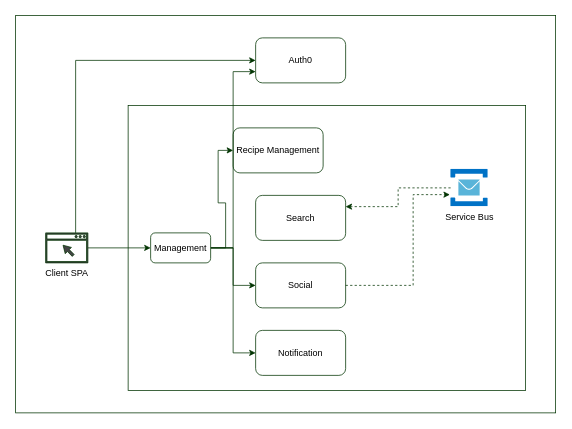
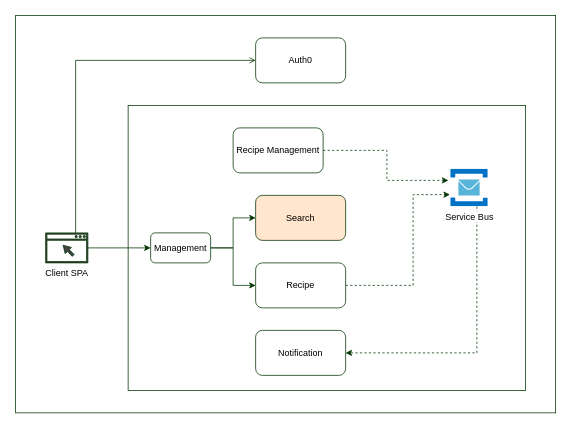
(249, 60) -> (250, 60)
(240, 72) -> none
none -> (355, 150)
(376, 207) -> none
none -> (249, 218)
(300, 218) -> (300, 218)
(225, 219) -> none
(300, 285) -> (300, 285)
(233, 352) -> none
none -> (352, 353)
